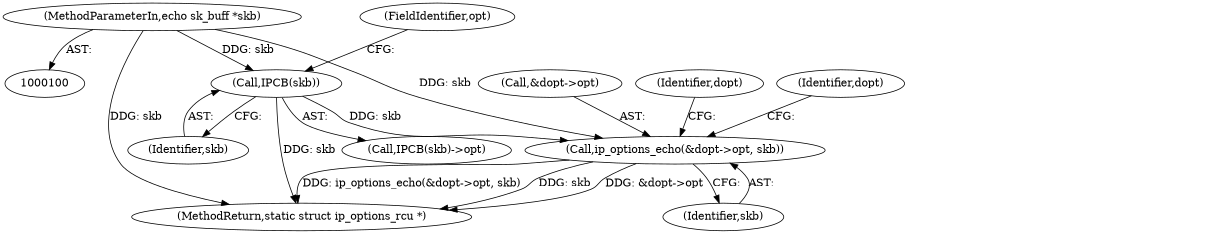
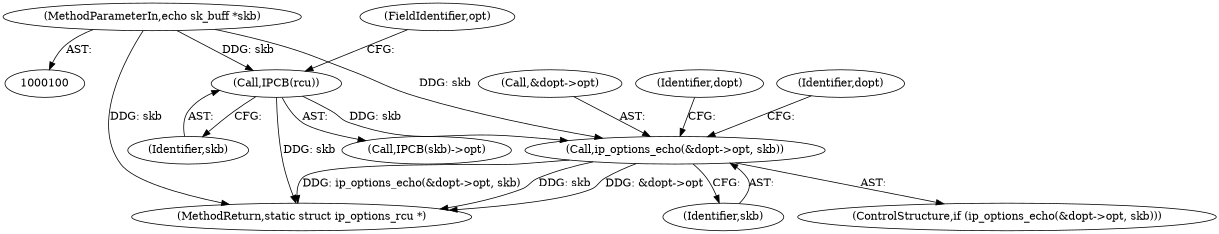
(276, 84) -> (276, 84)
none -> (1007, 217)
